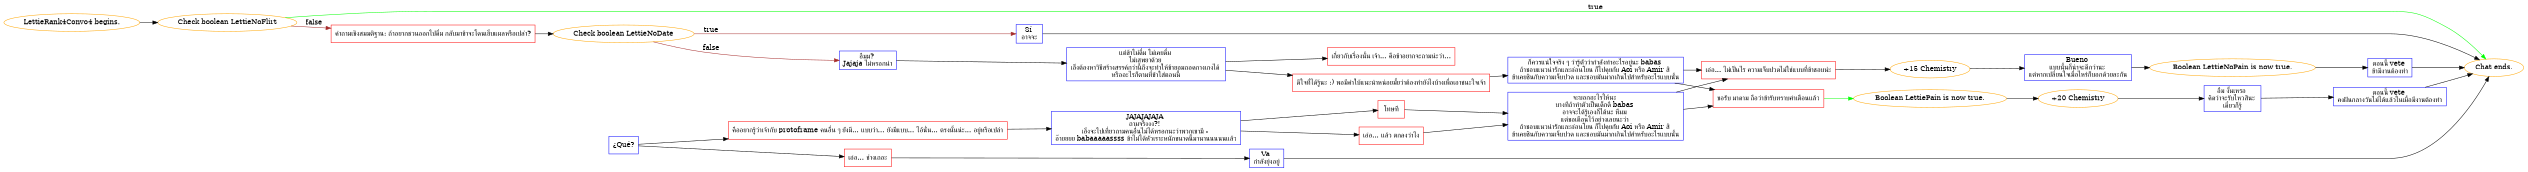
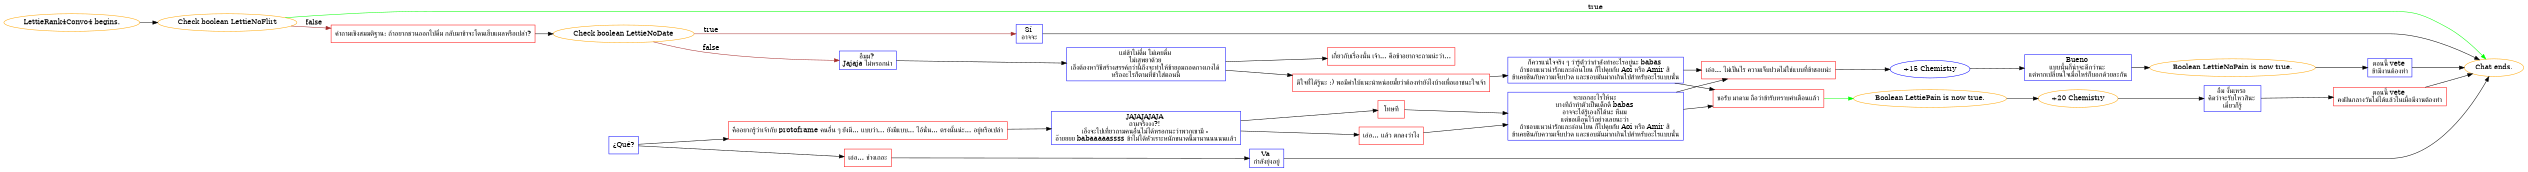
(1930, 69) -> (1930, 69)
(2390, 97) -> (2390, 97)
